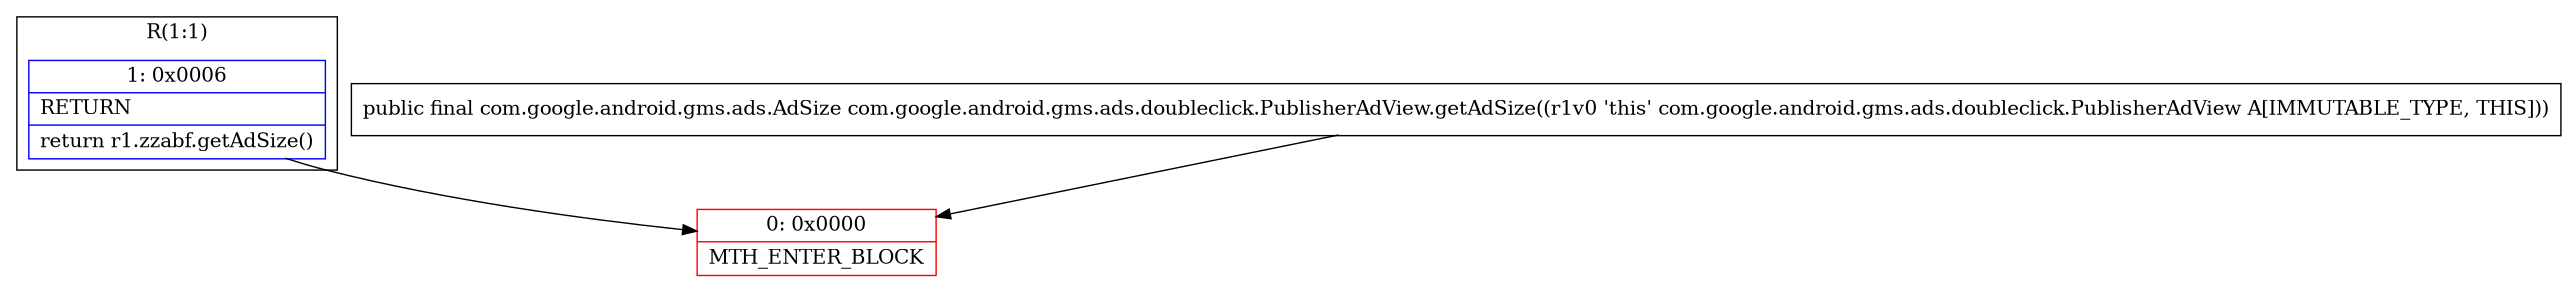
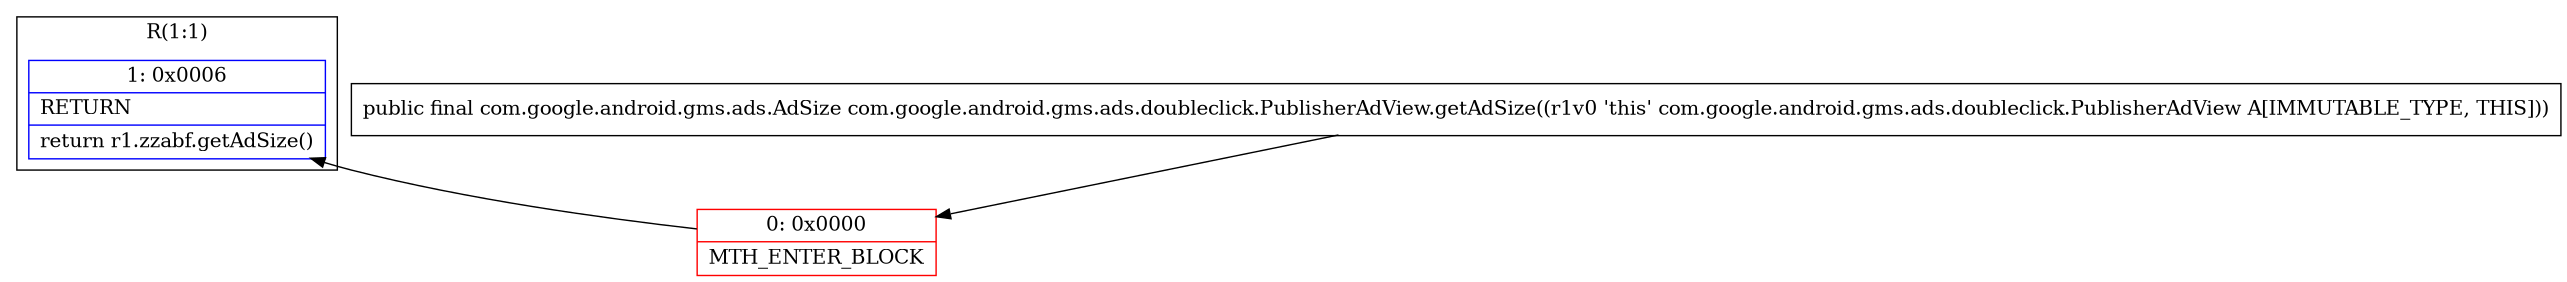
(482, 202) -> (509, 203)
